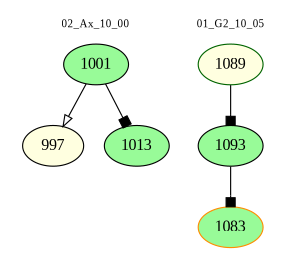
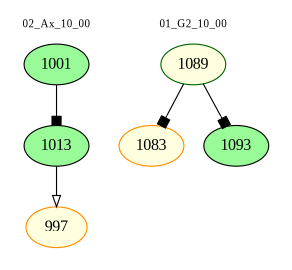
(231, 24) -> (194, 24)
(77, 100) -> (57, 181)
(53, 146) -> (57, 227)
(231, 181) -> (175, 100)
(231, 227) -> (151, 146)
